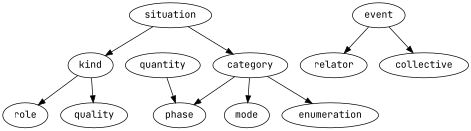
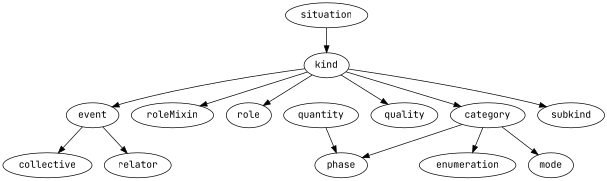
(207, 38) -> (400, 88)
none -> (211, 84)
none -> (172, 115)
none -> (571, 115)
